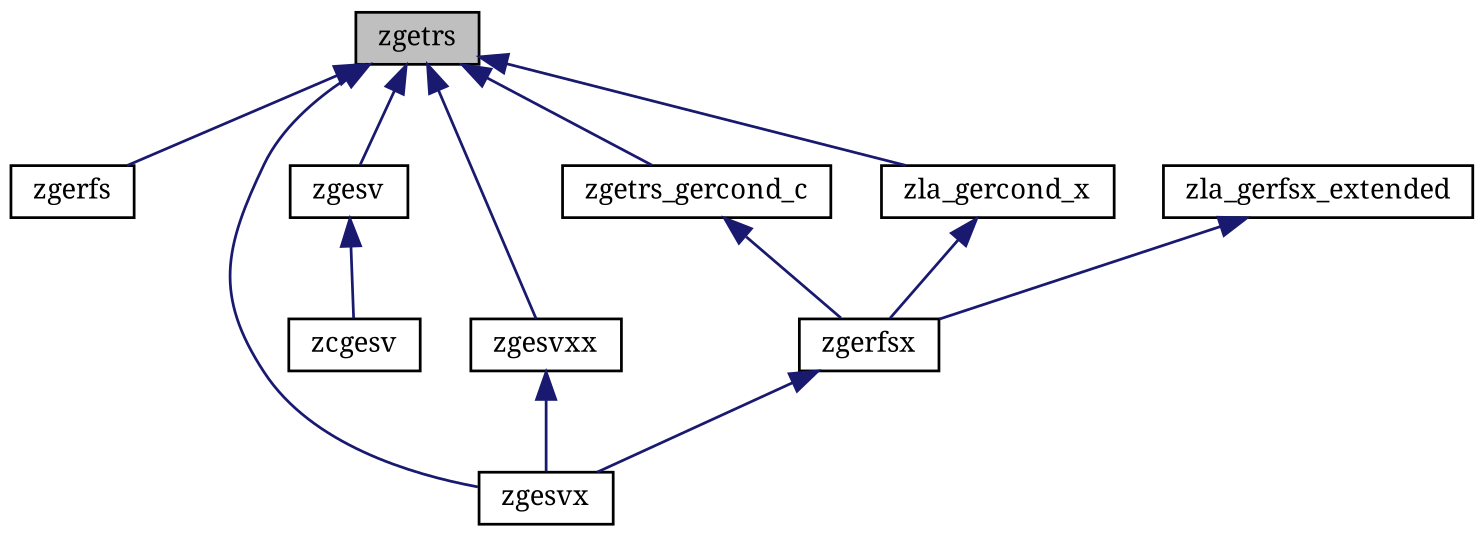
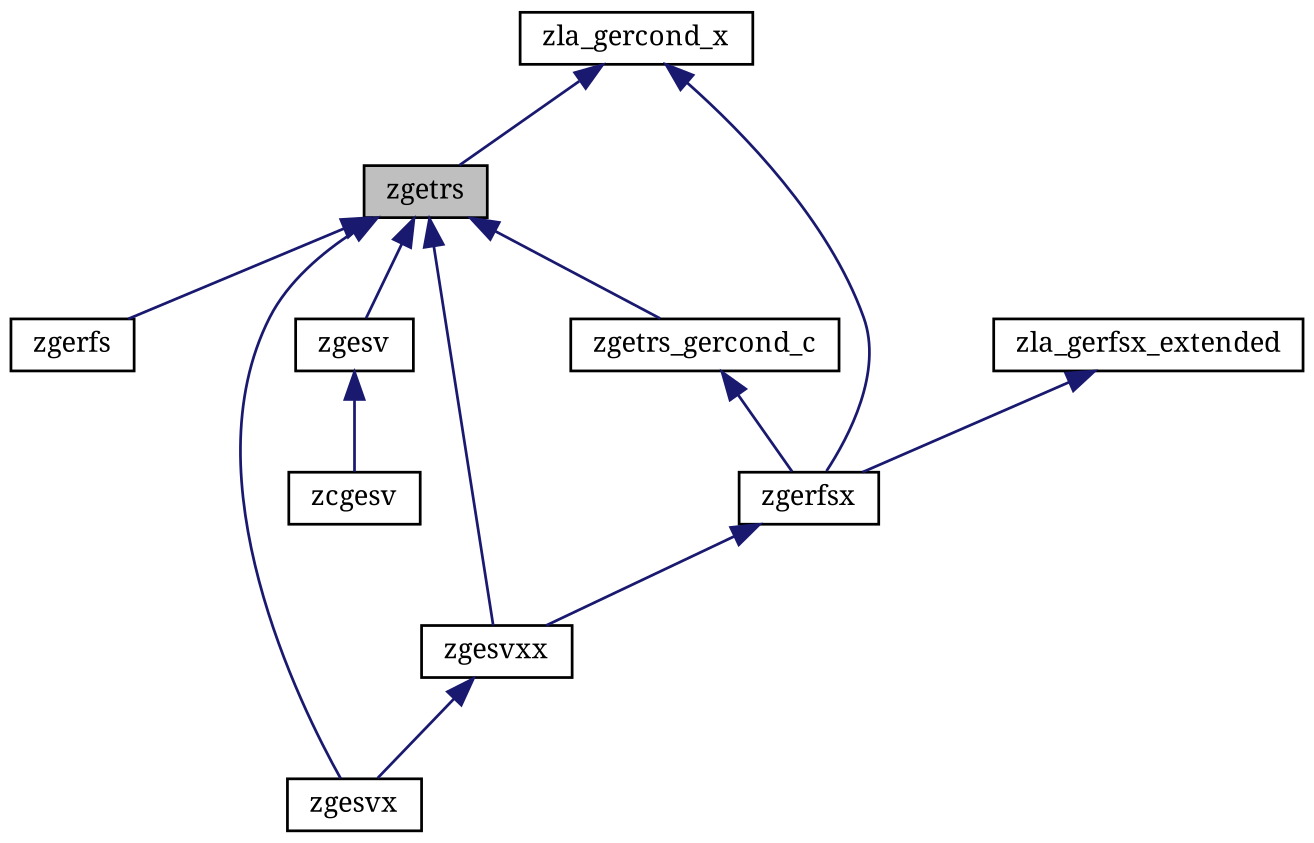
(706, 115) -> (519, 123)
(695, 427) -> (640, 581)
